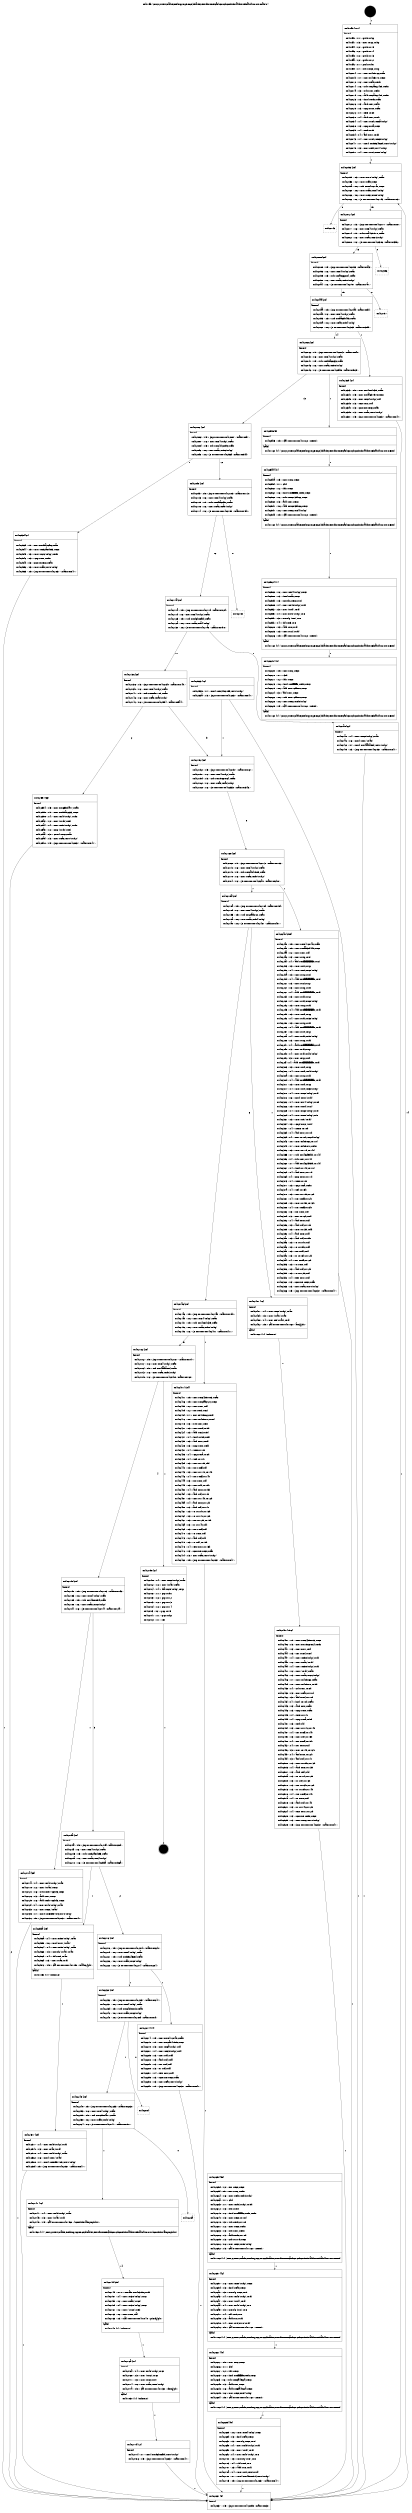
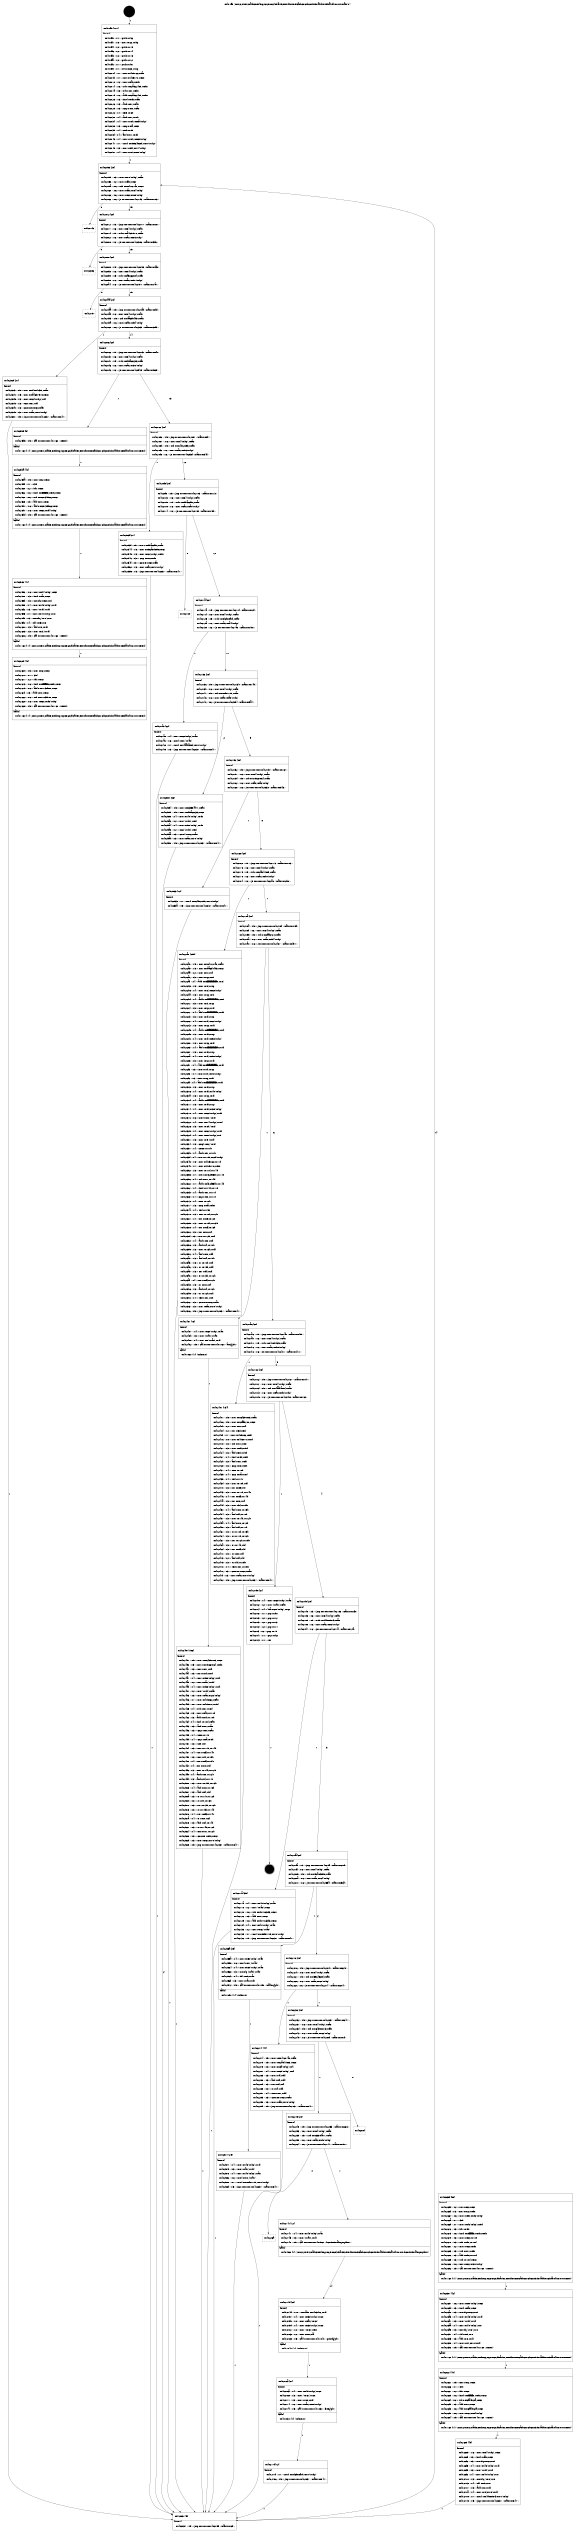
(222, 727) -> (227, 839)
